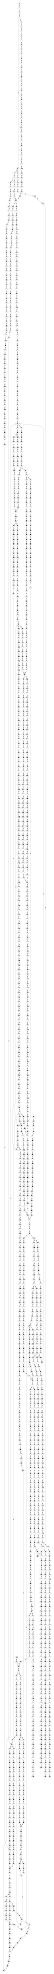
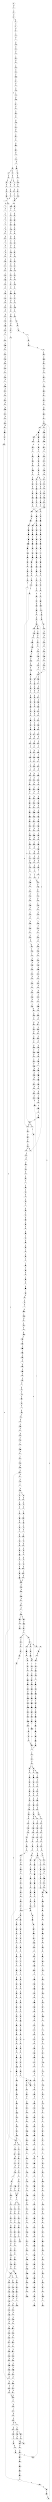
(19, 1110) -> (33, 1645)
